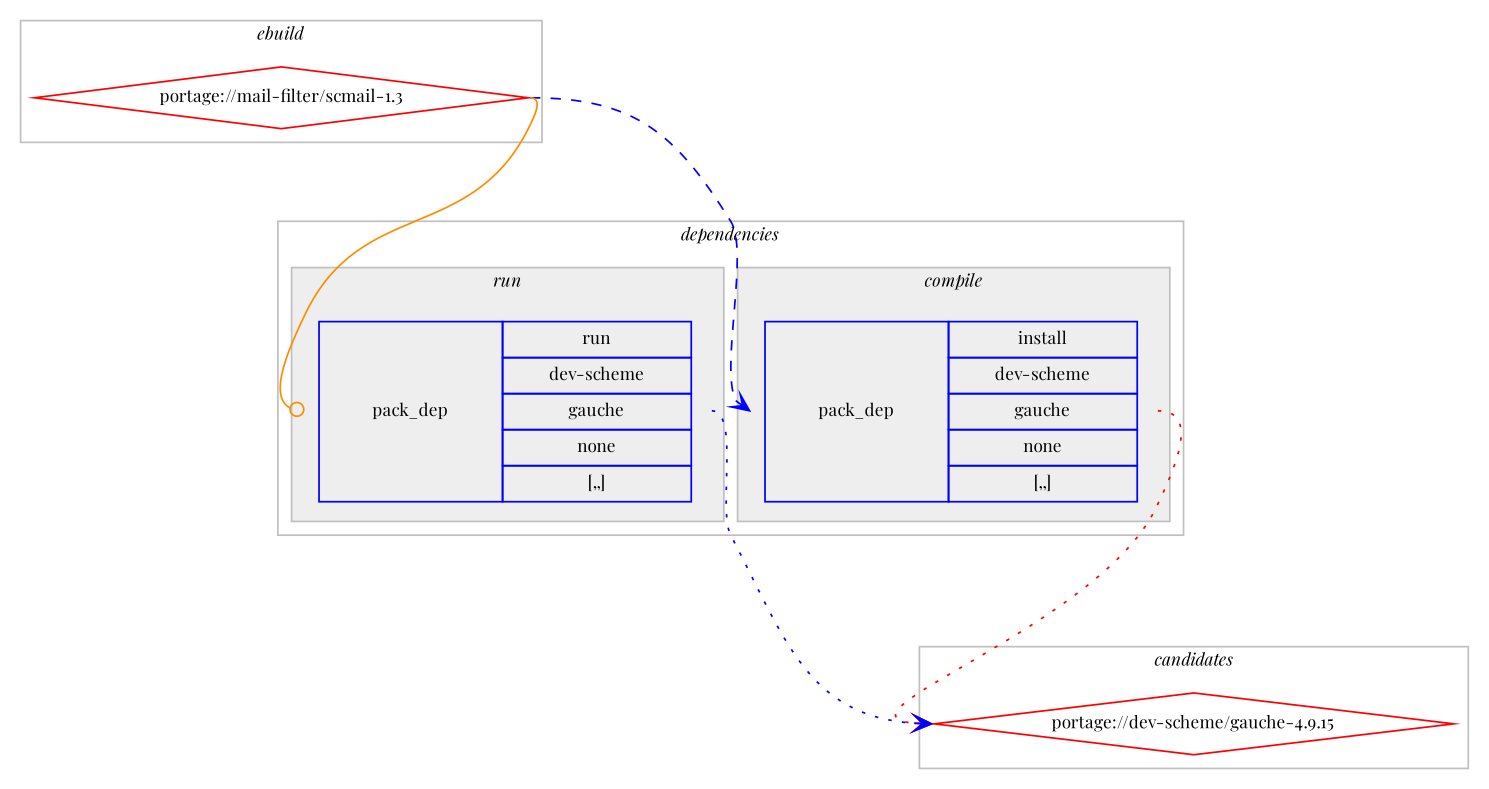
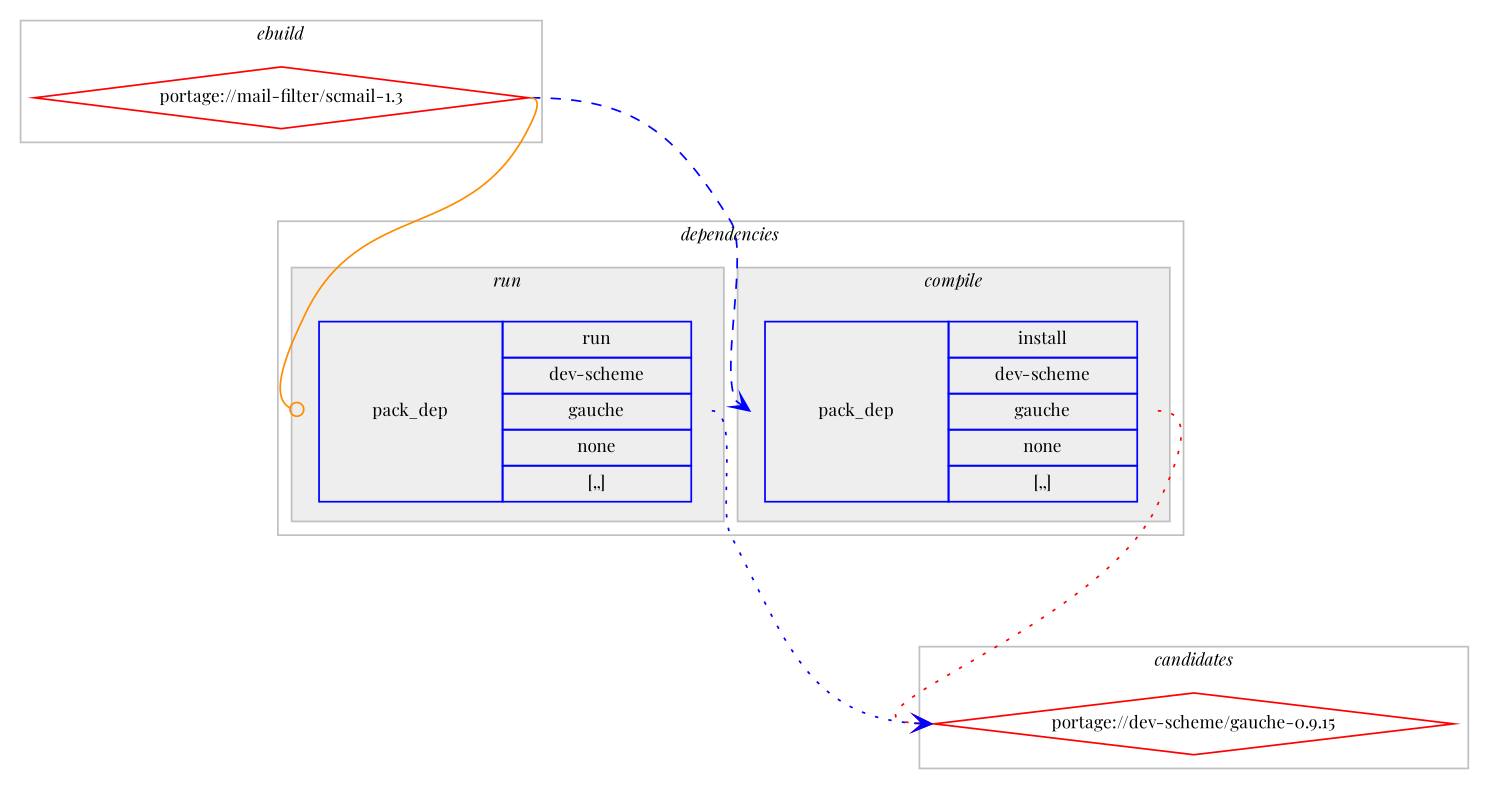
(1194, 724) -> (1194, 724)
